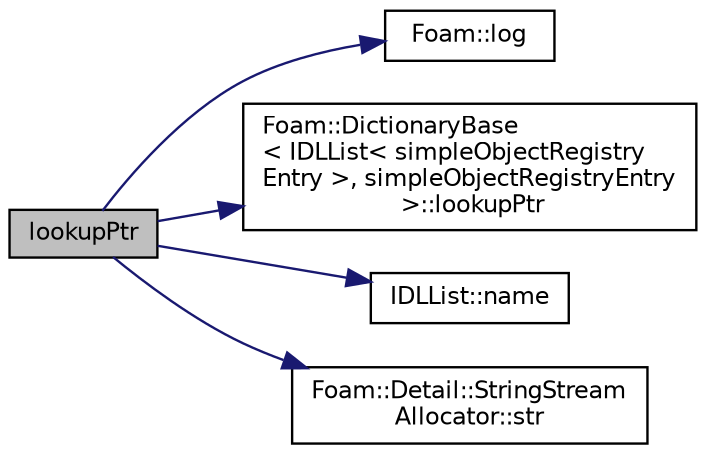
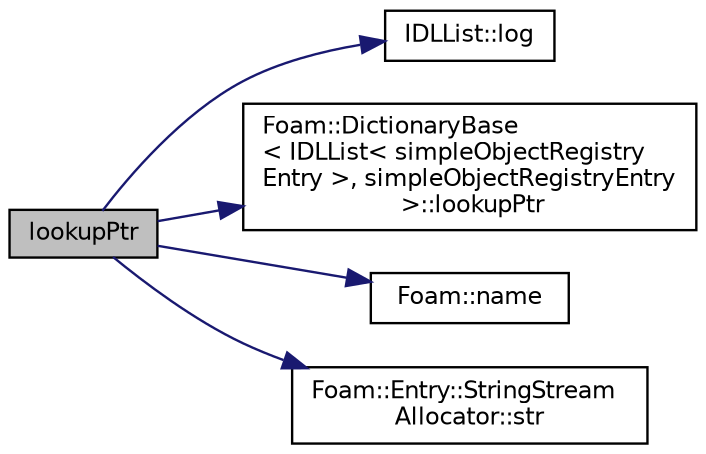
(470, 36) -> (470, 36)
(470, 298) -> (470, 298)
(470, 405) -> (470, 405)
